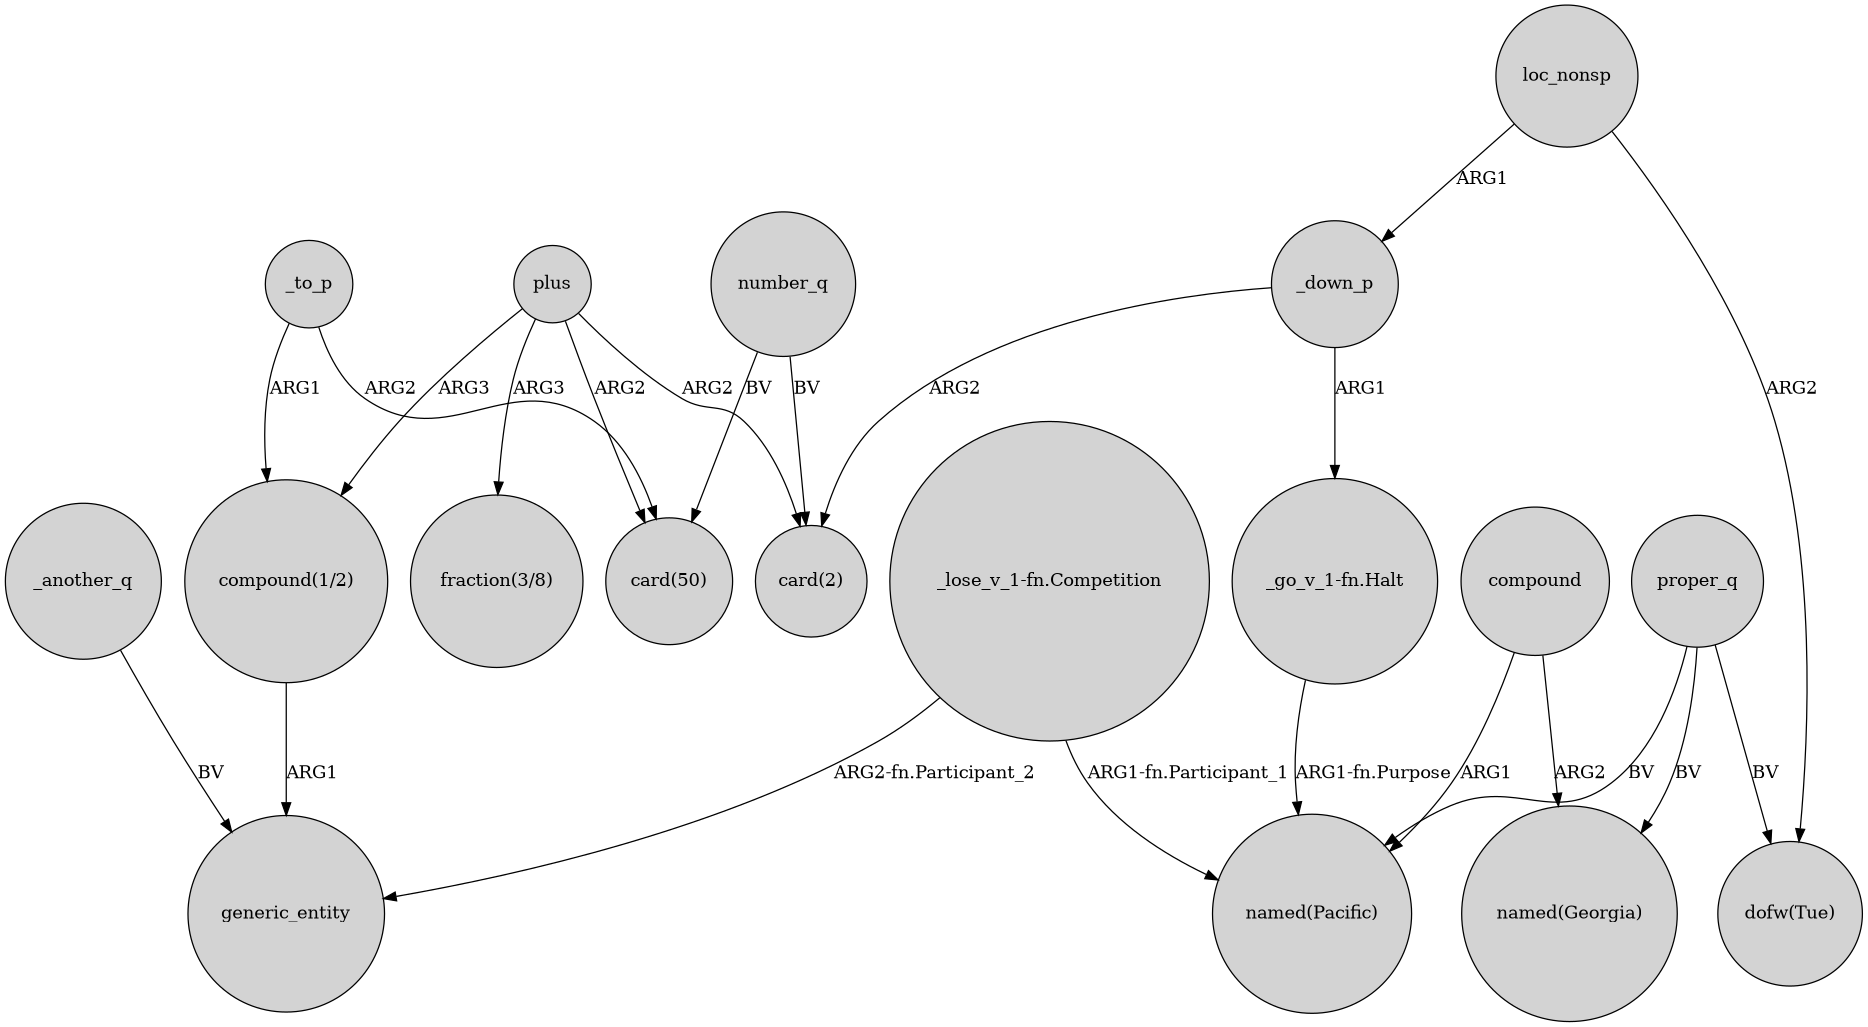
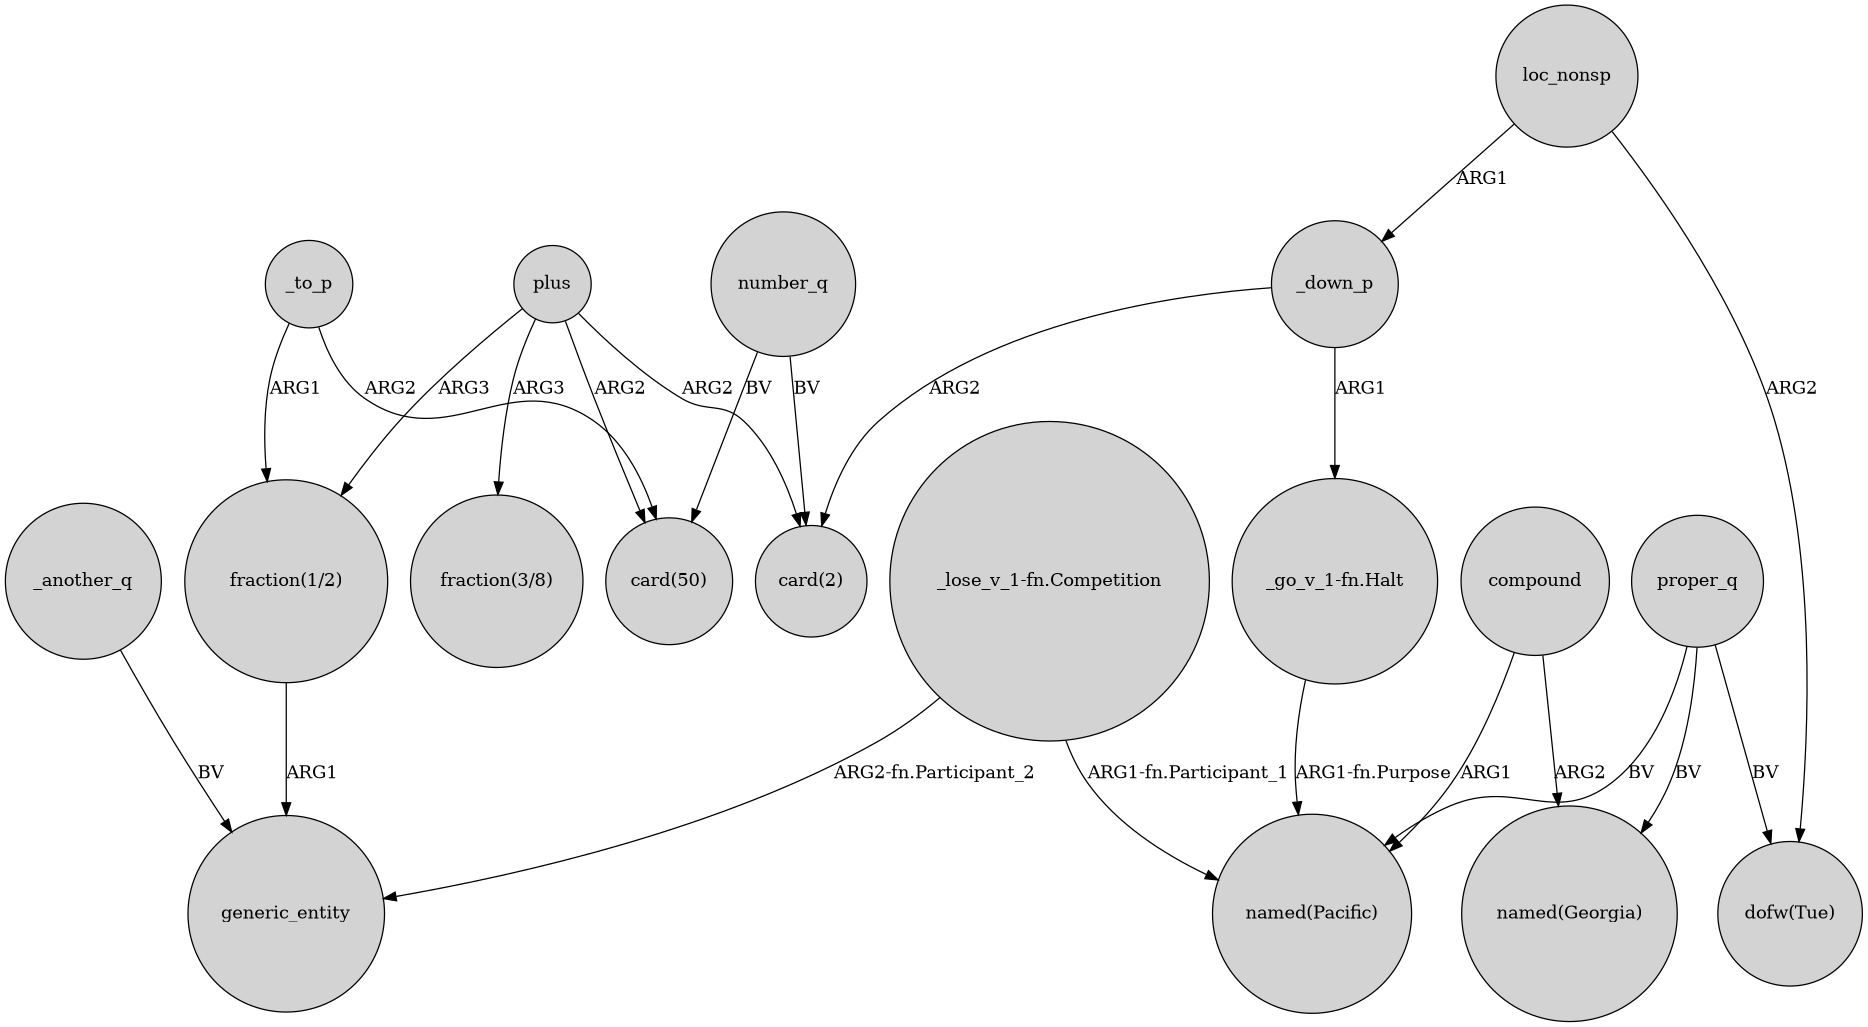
(286, 581) -> (286, 581)
